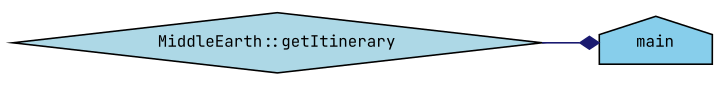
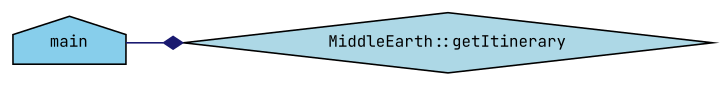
(561, 43) -> (145, 43)
